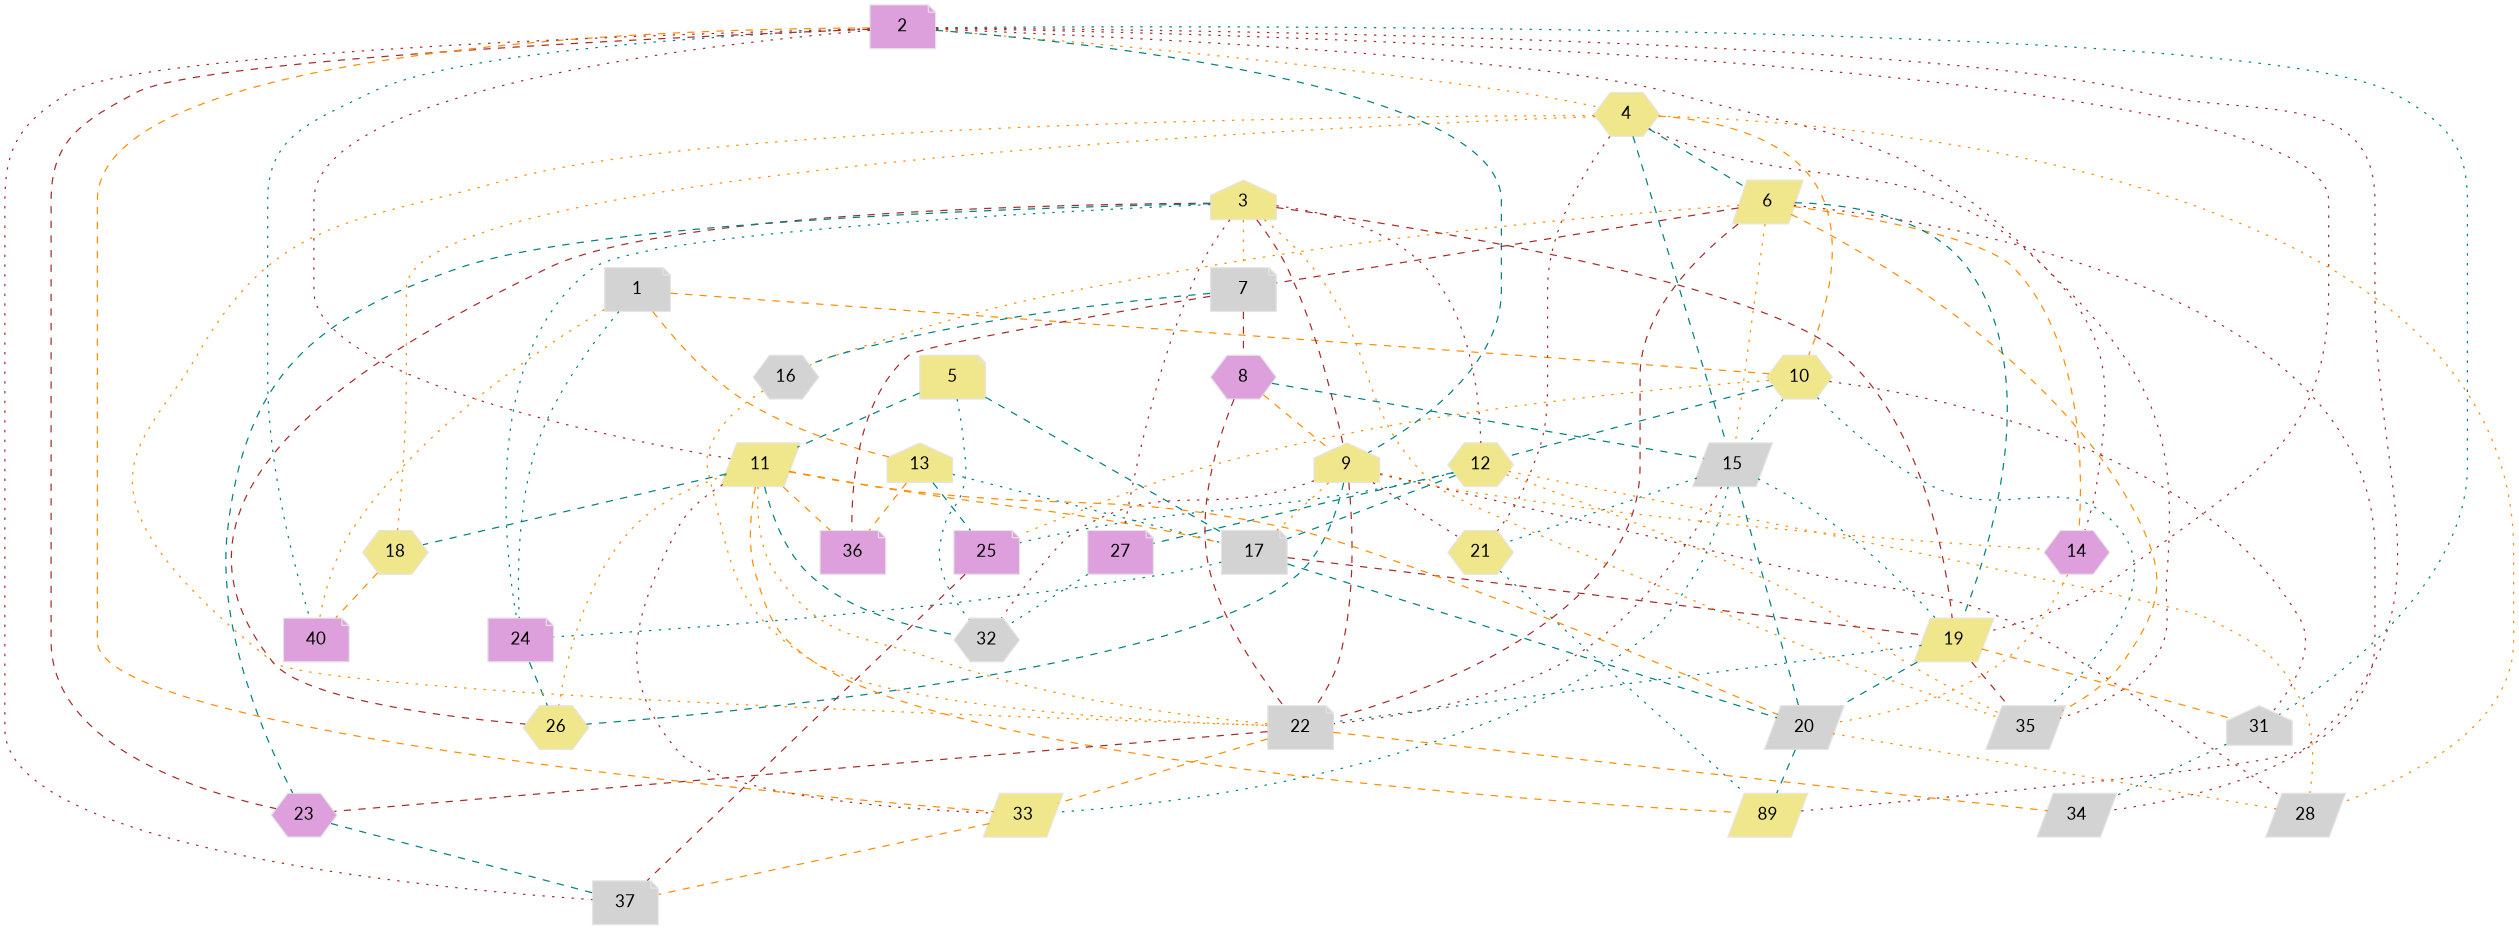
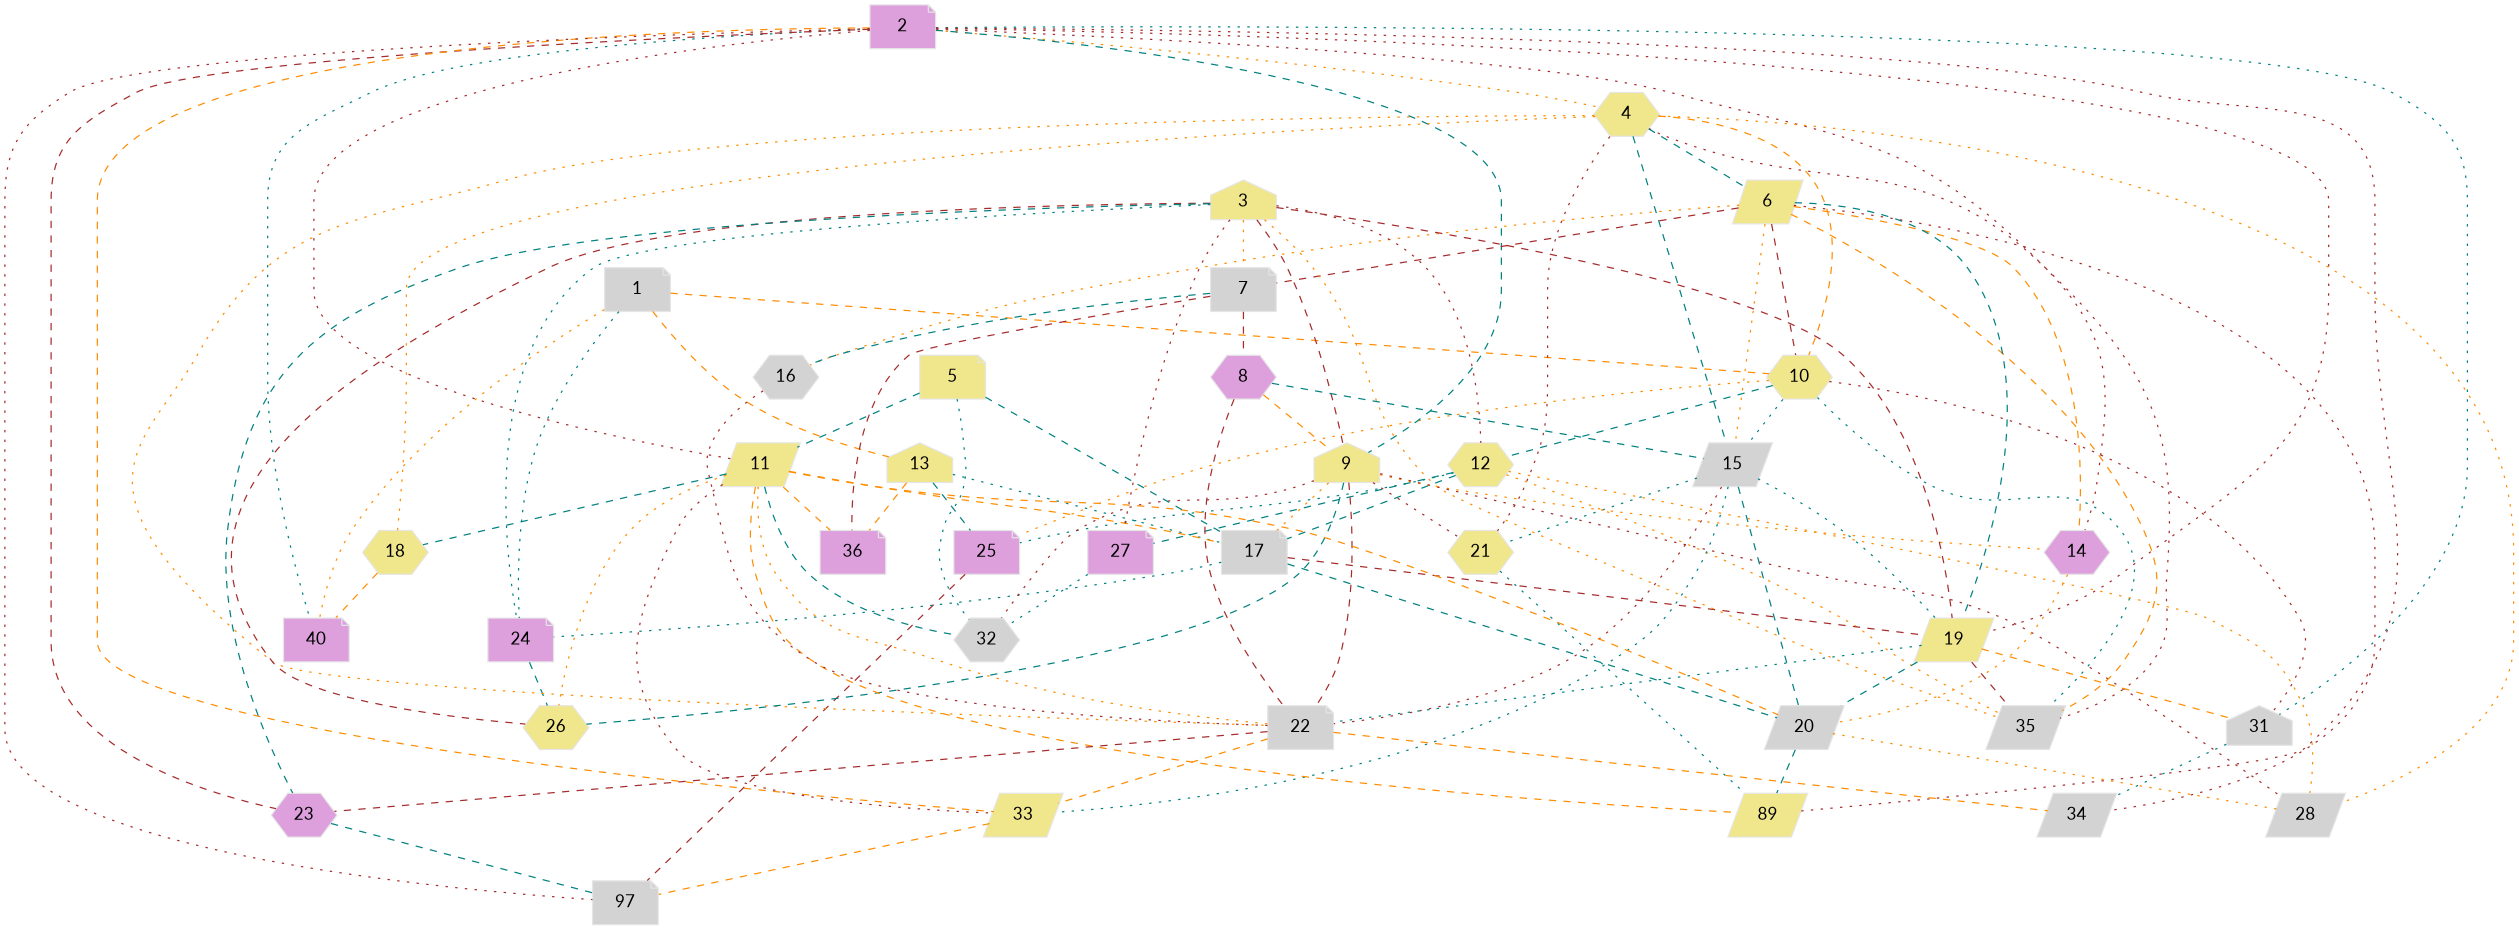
(1613, 551) -> (1784, 290)
(933, 697) -> (933, 697)
(625, 903) -> (625, 903)
